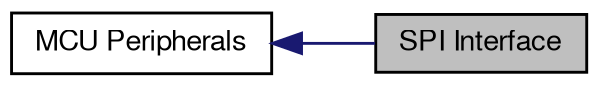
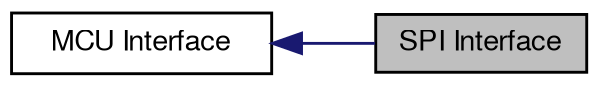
(142, 43) -> (142, 43)
